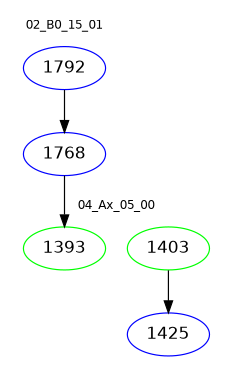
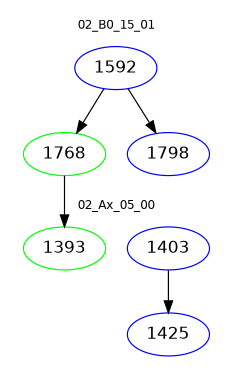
(64, 68) -> (116, 68)
(64, 154) -> (64, 154)
none -> (168, 154)
(116, 206) -> (116, 206)
(168, 248) -> (168, 248)
